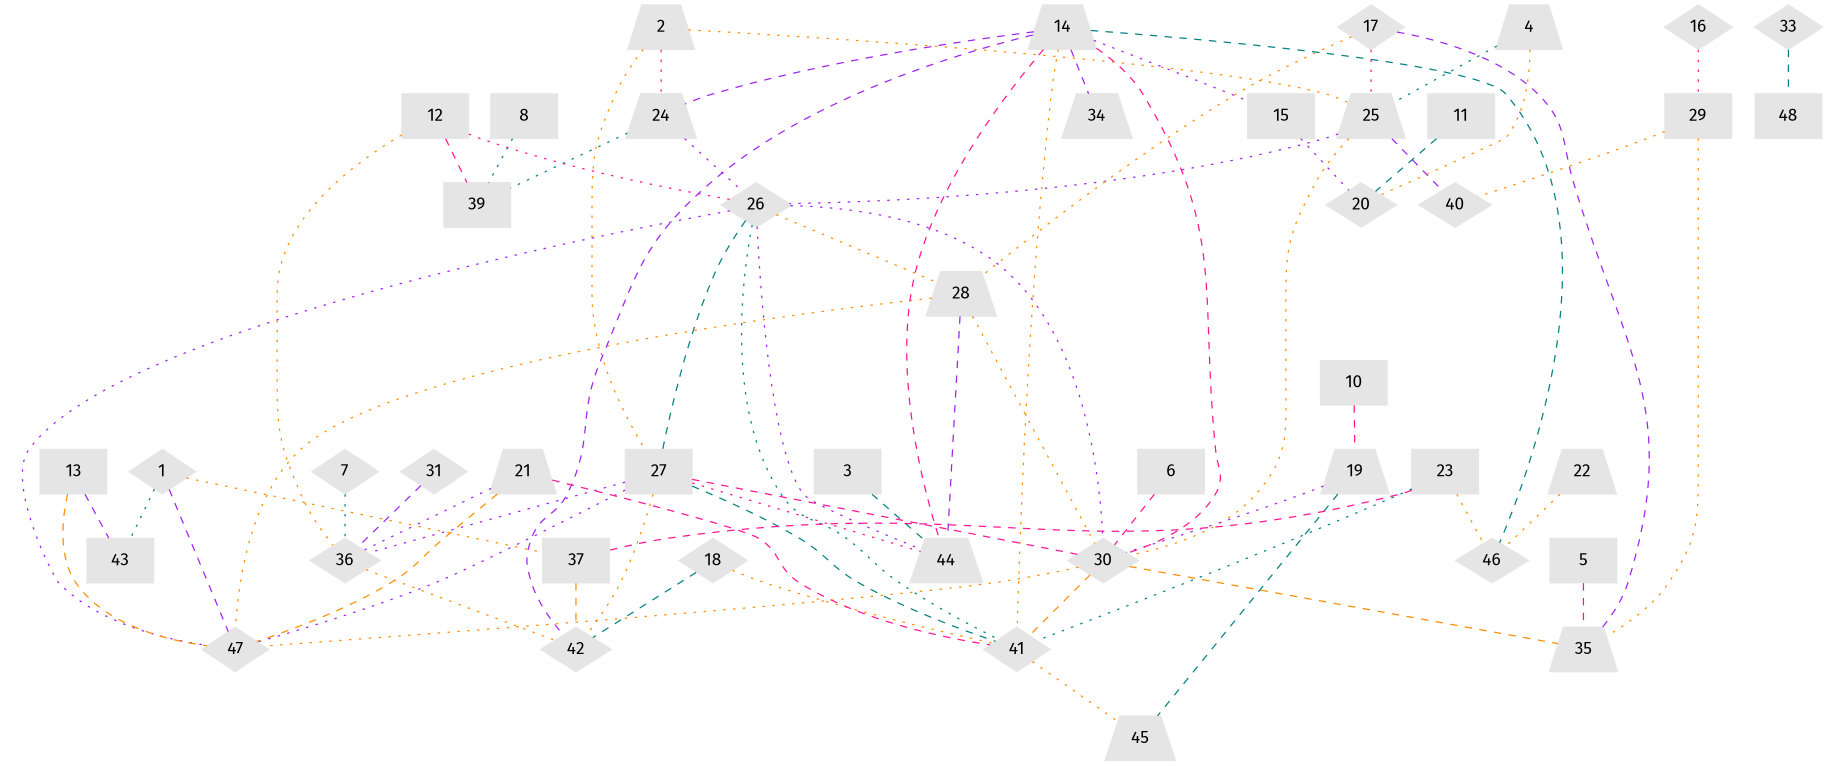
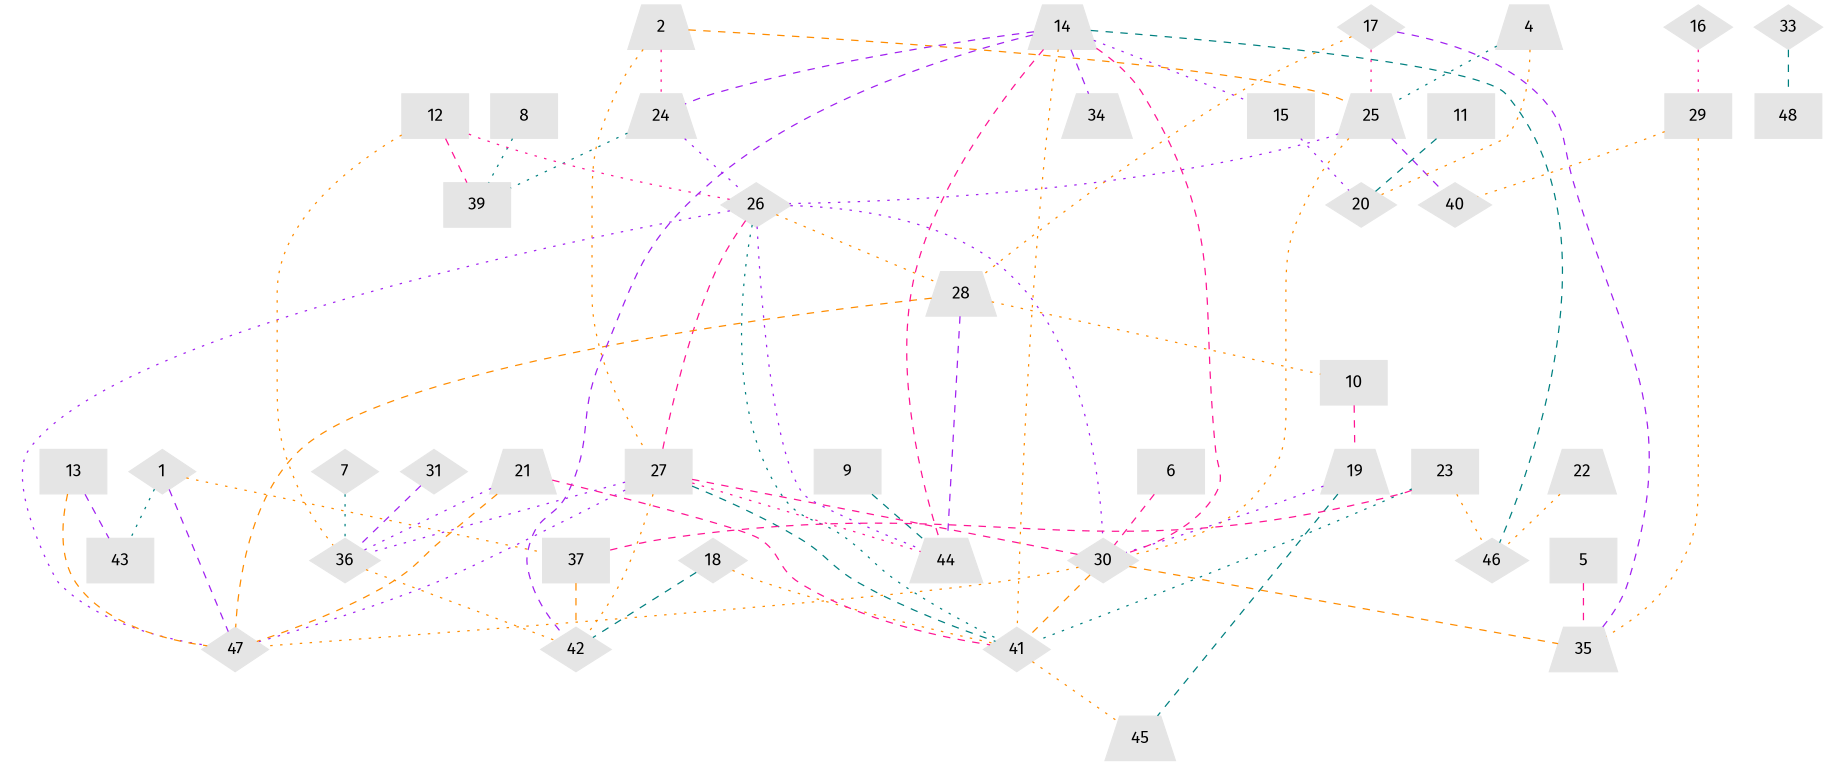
(1020, 53) -> (1020, 53)
(697, 319) -> (697, 319)
(514, 366) -> (514, 366)
(1034, 430) -> (1156, 338)
(848, 472) -> (848, 472)
